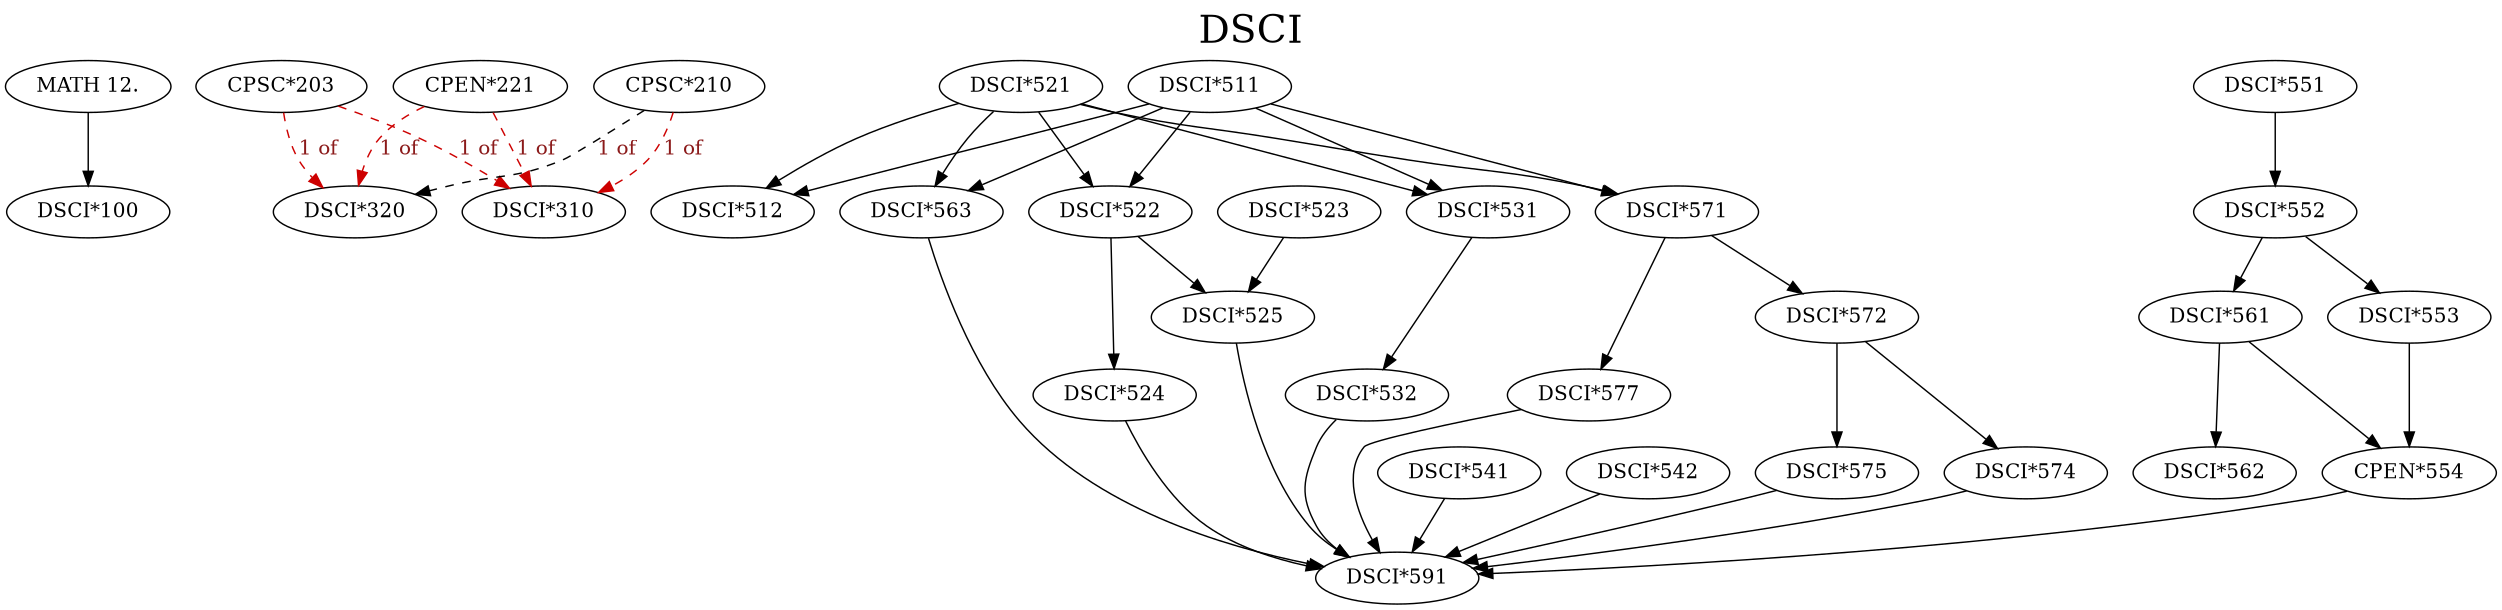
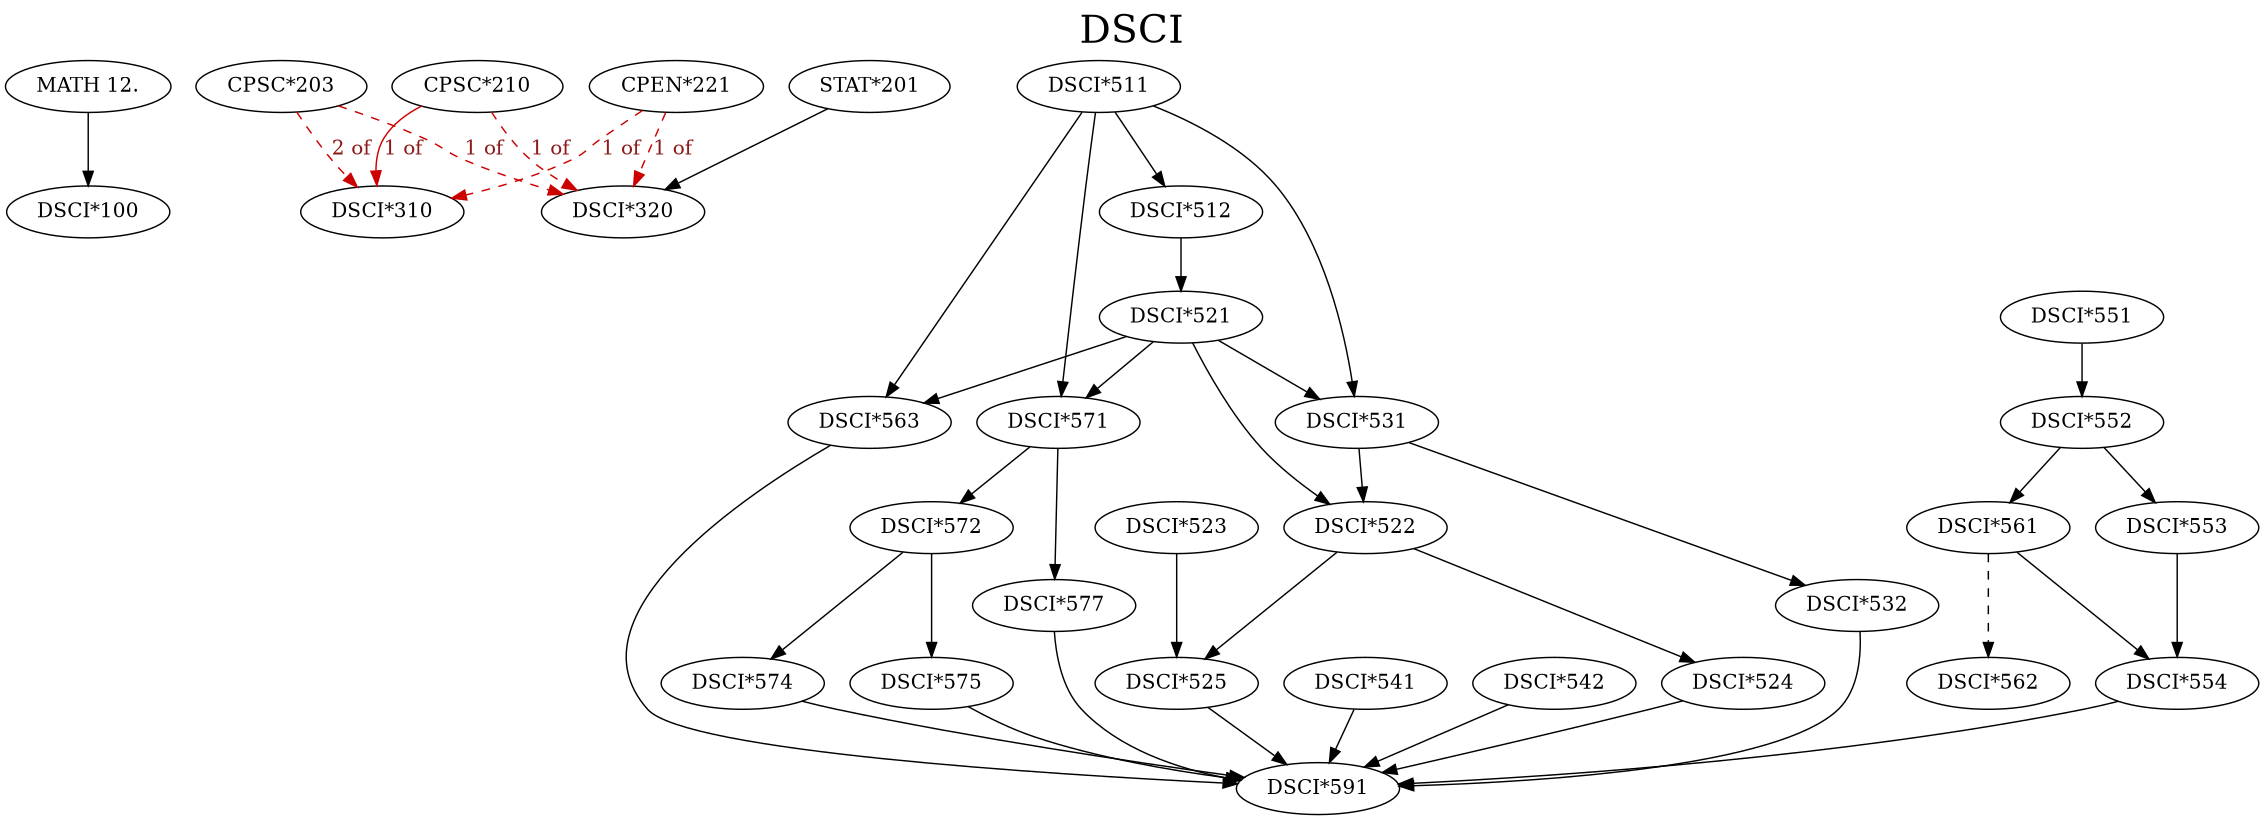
none -> (870, 86)
(866, 135) -> (1181, 257)
(1165, 144) -> (1361, 468)
(479, 149) -> (352, 149)
(651, 156) -> (387, 133)
(543, 167) -> (523, 153)
(2218, 388) -> (1988, 598)
(2409, 473) -> (2177, 683)
